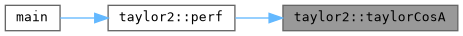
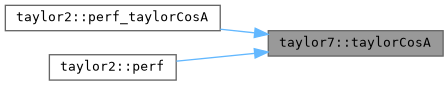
(33, 18) -> none
none -> (113, 18)
(370, 18) -> (356, 43)
